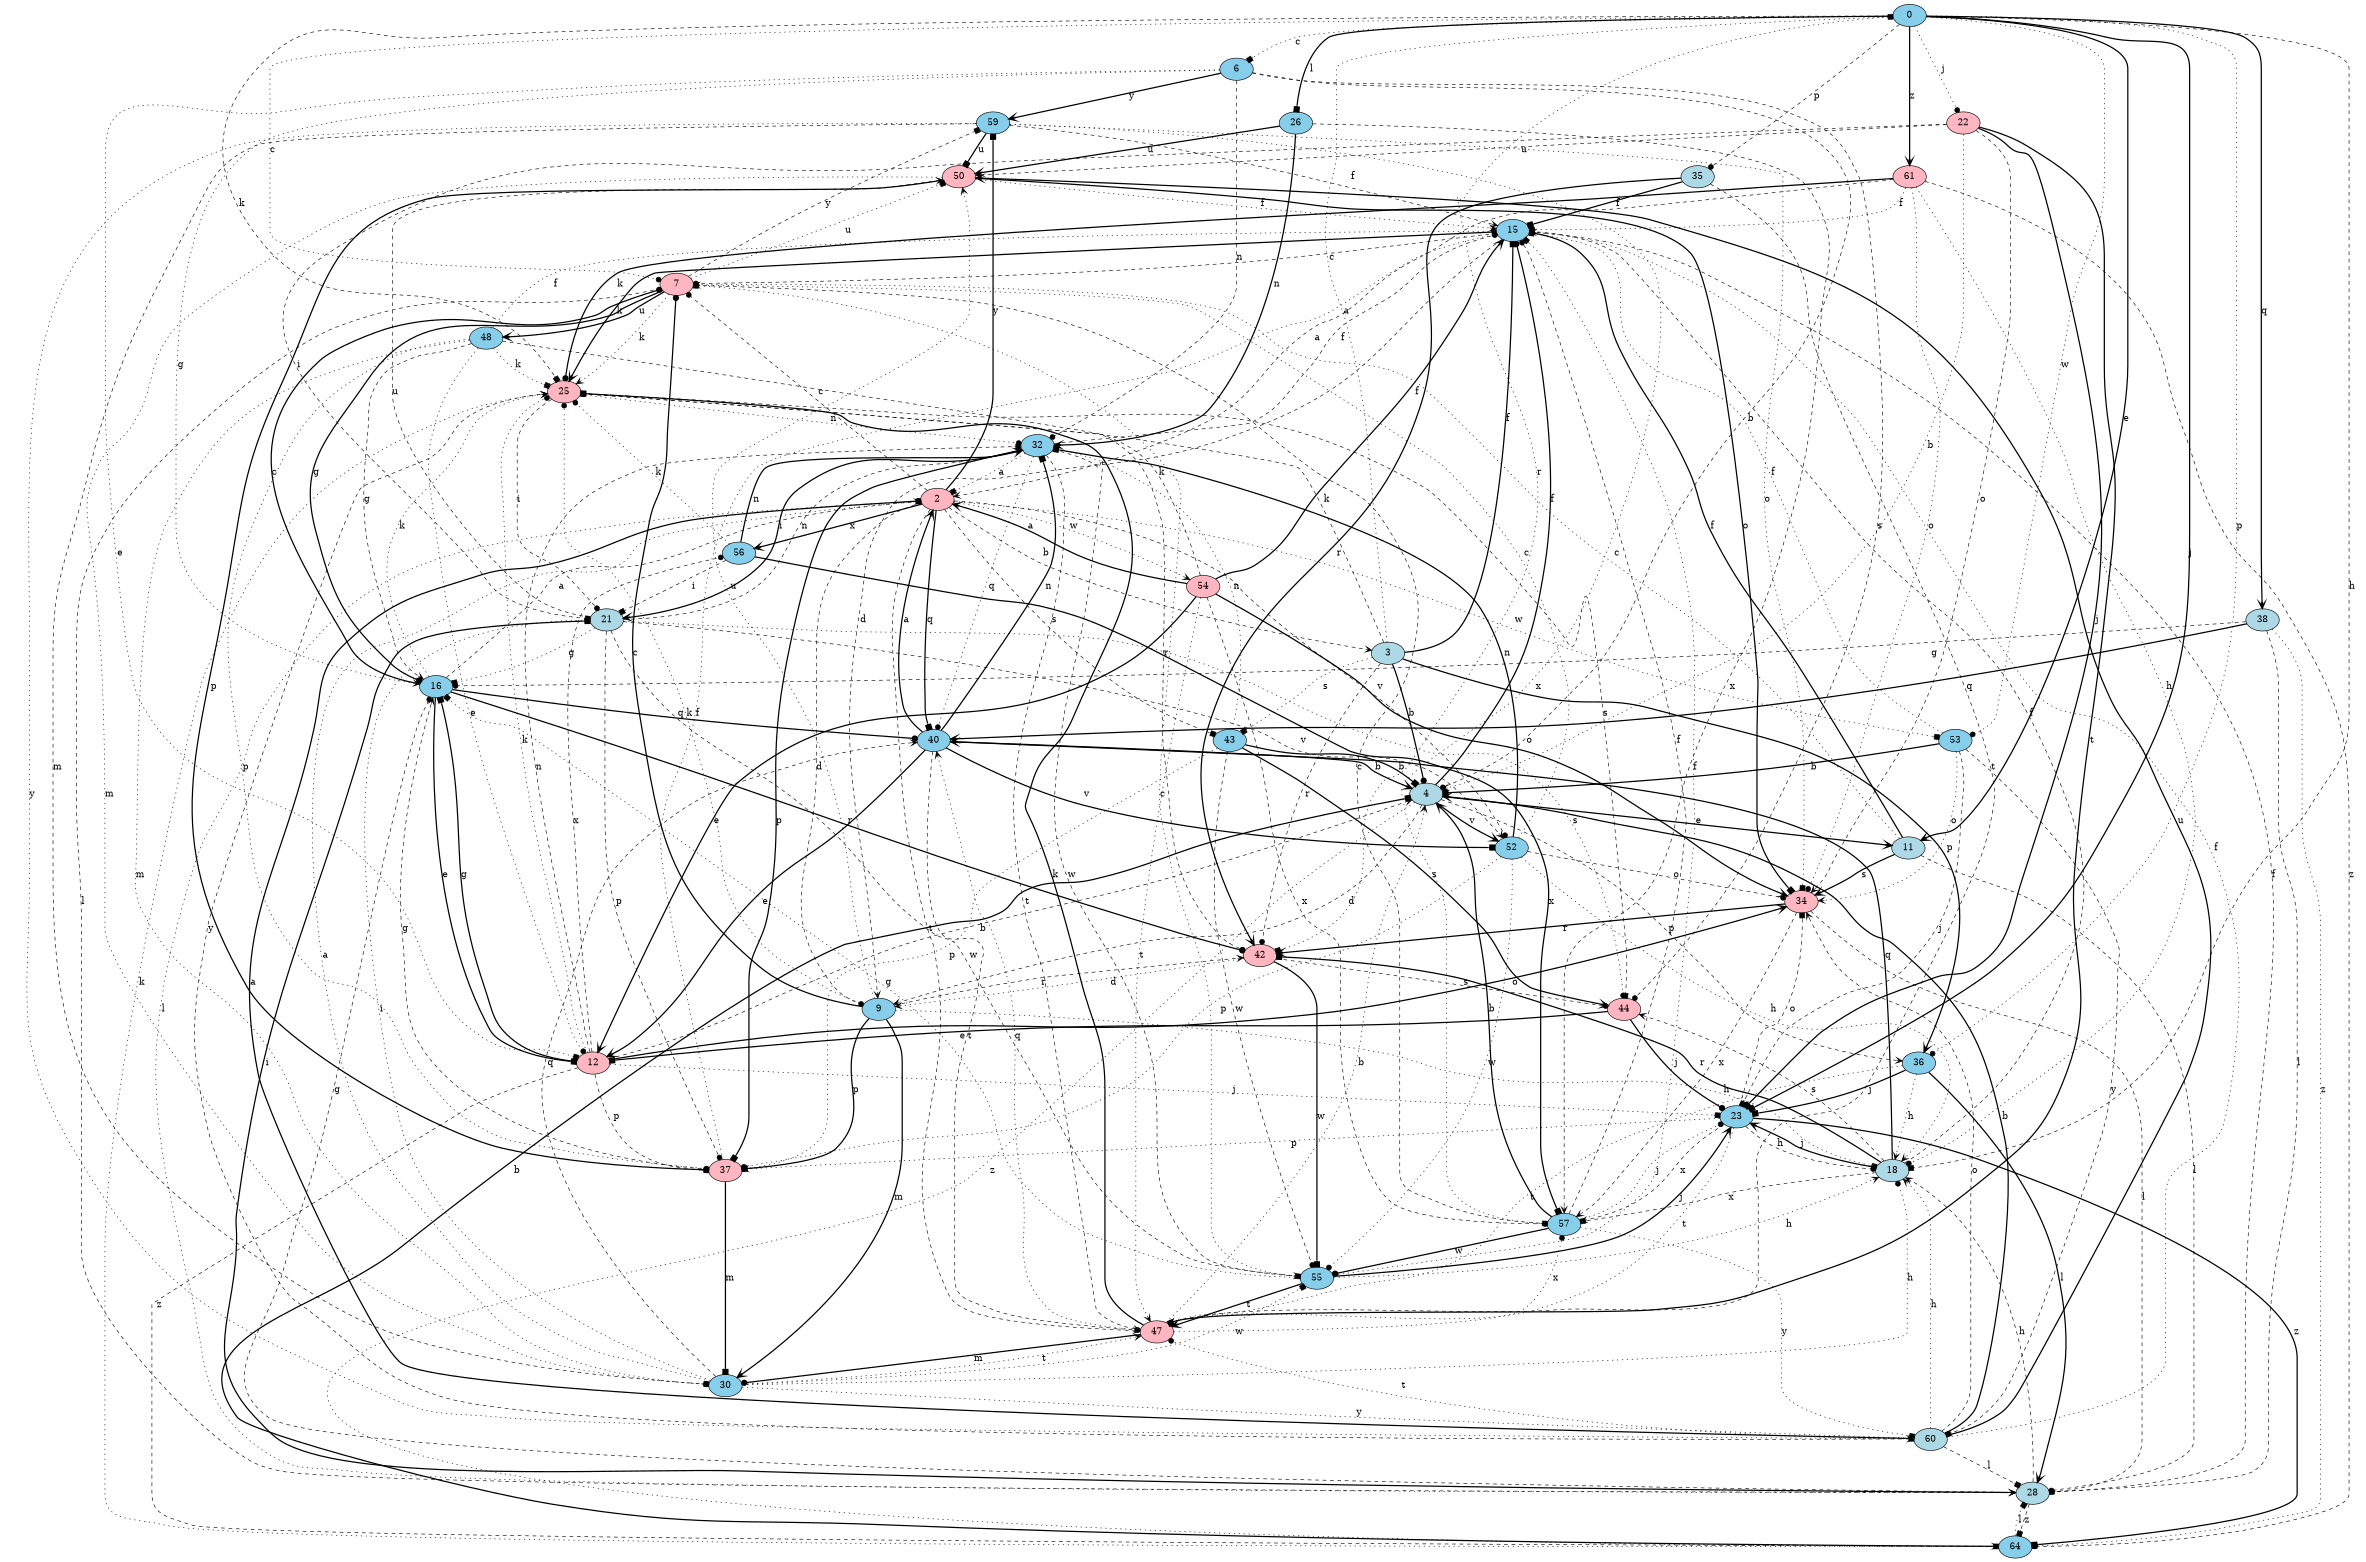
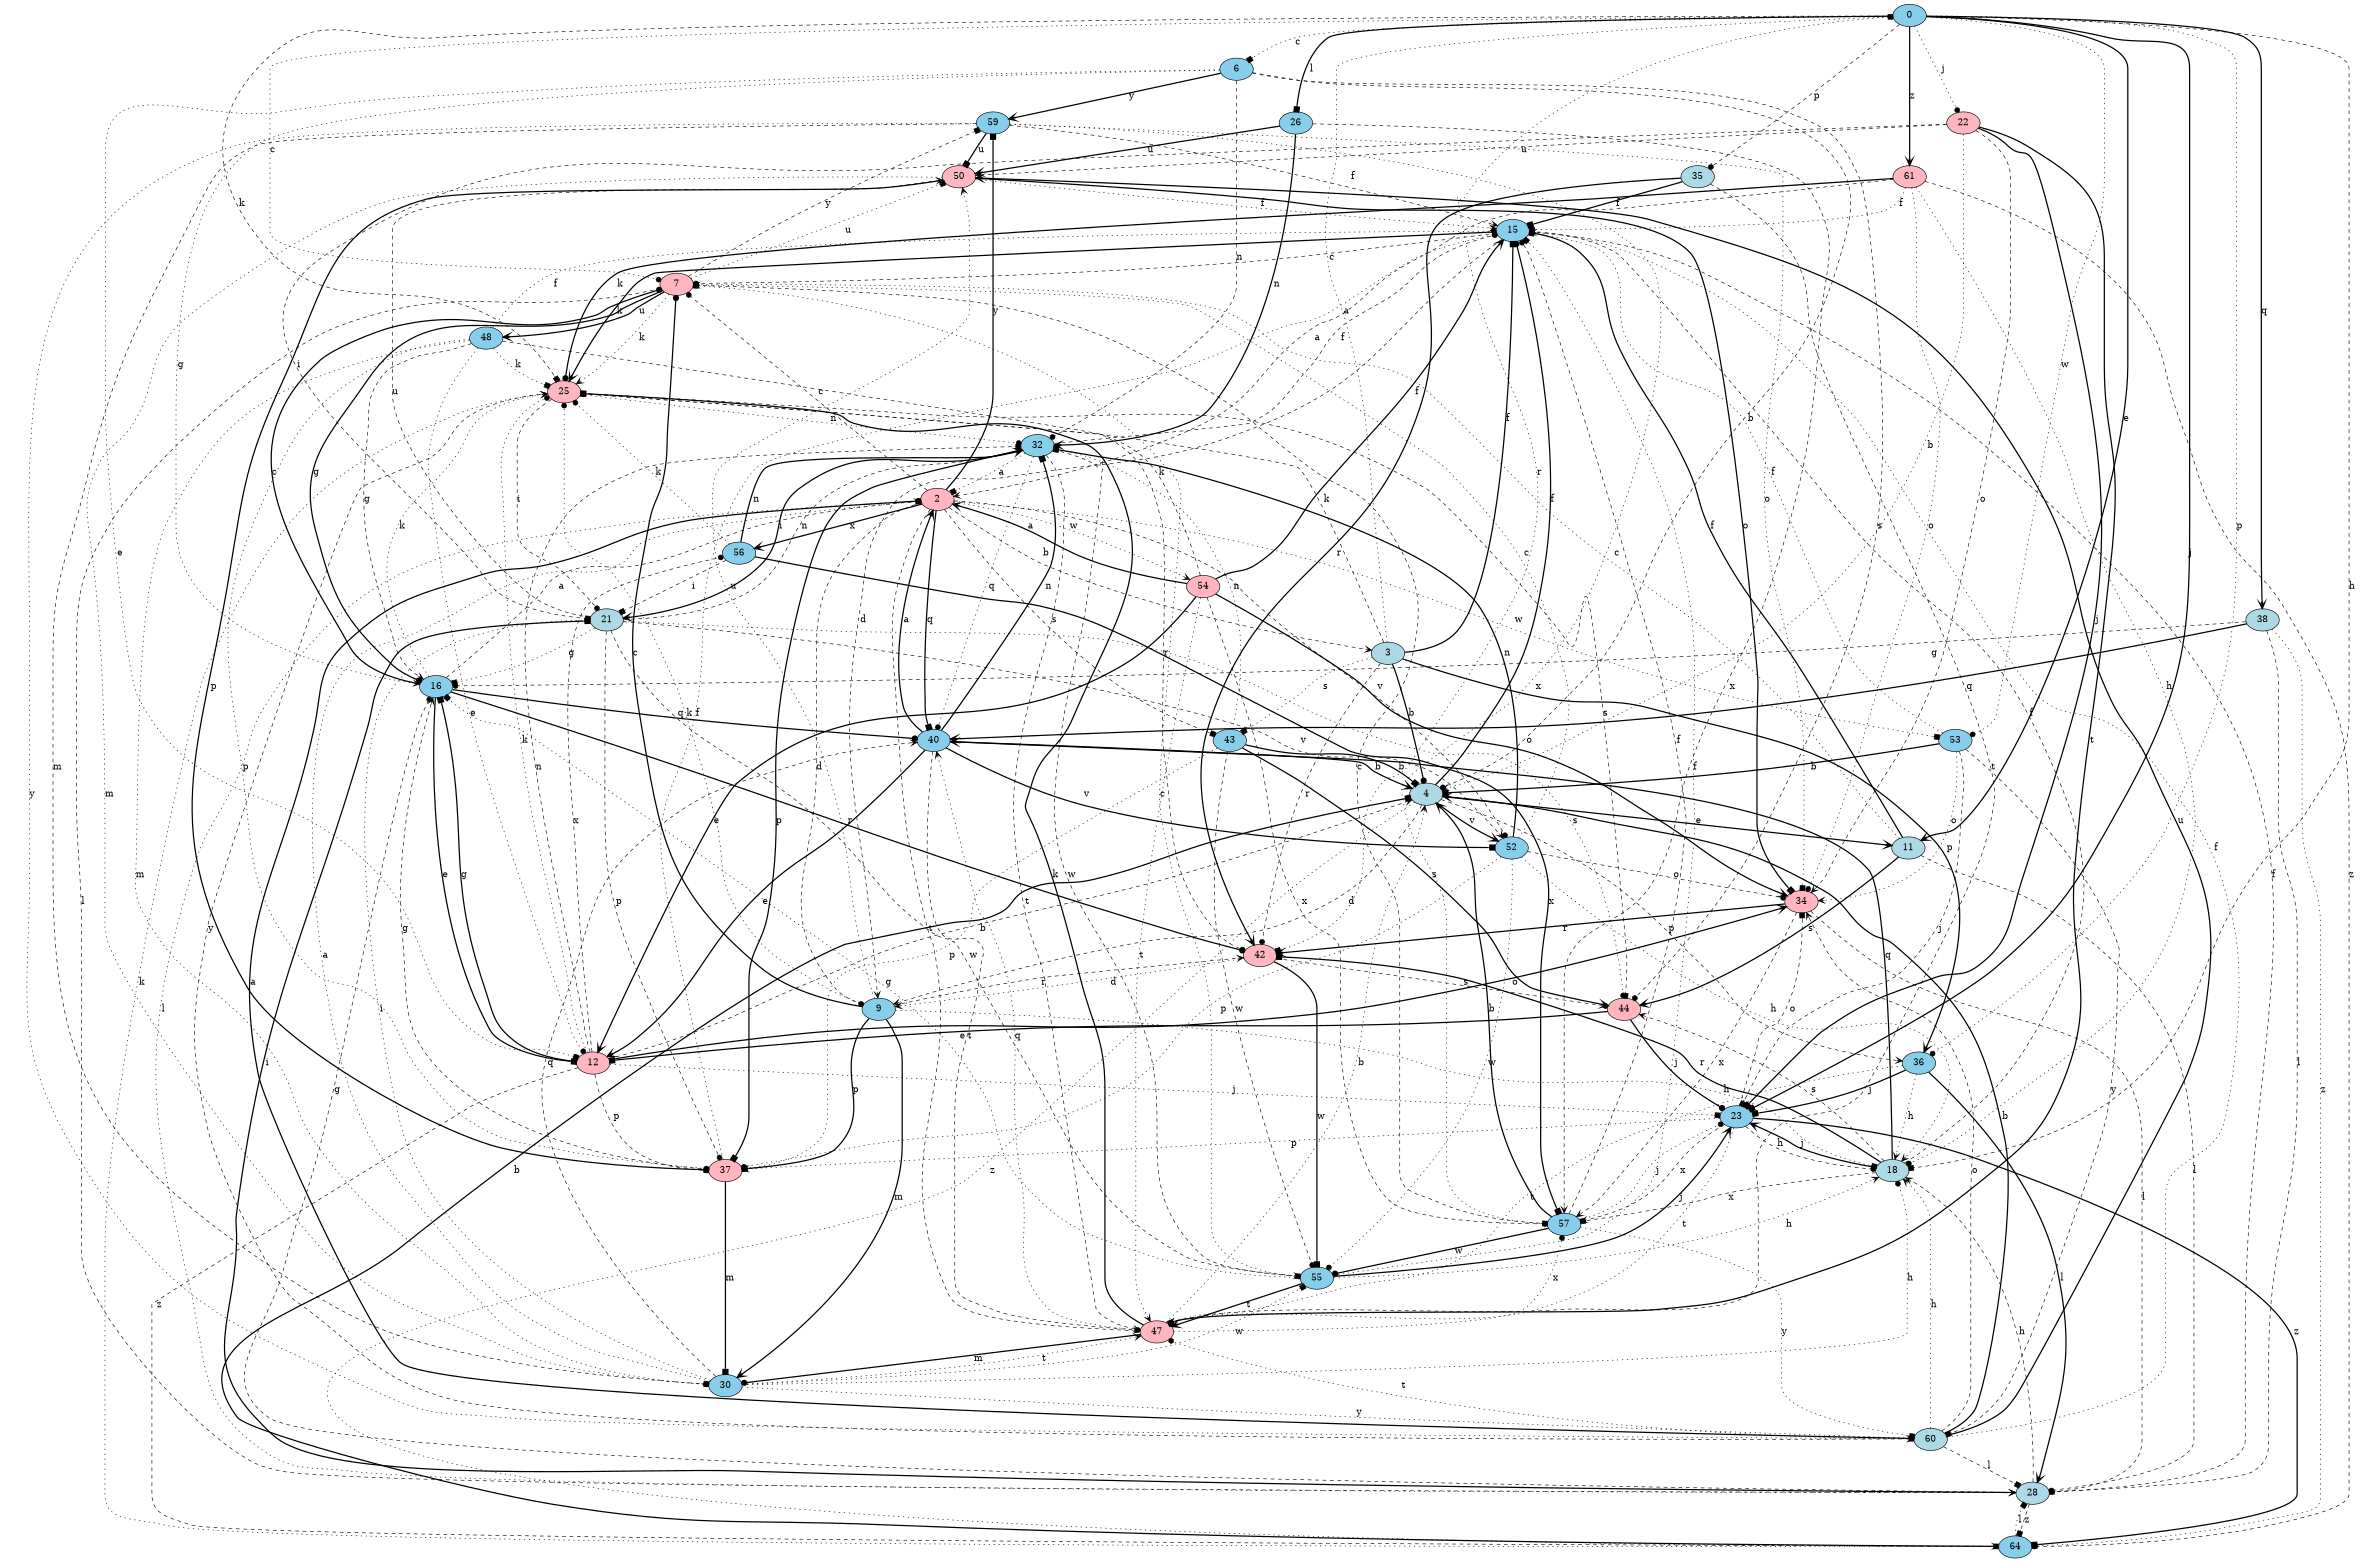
(1857, 873) -> (1773, 947)
